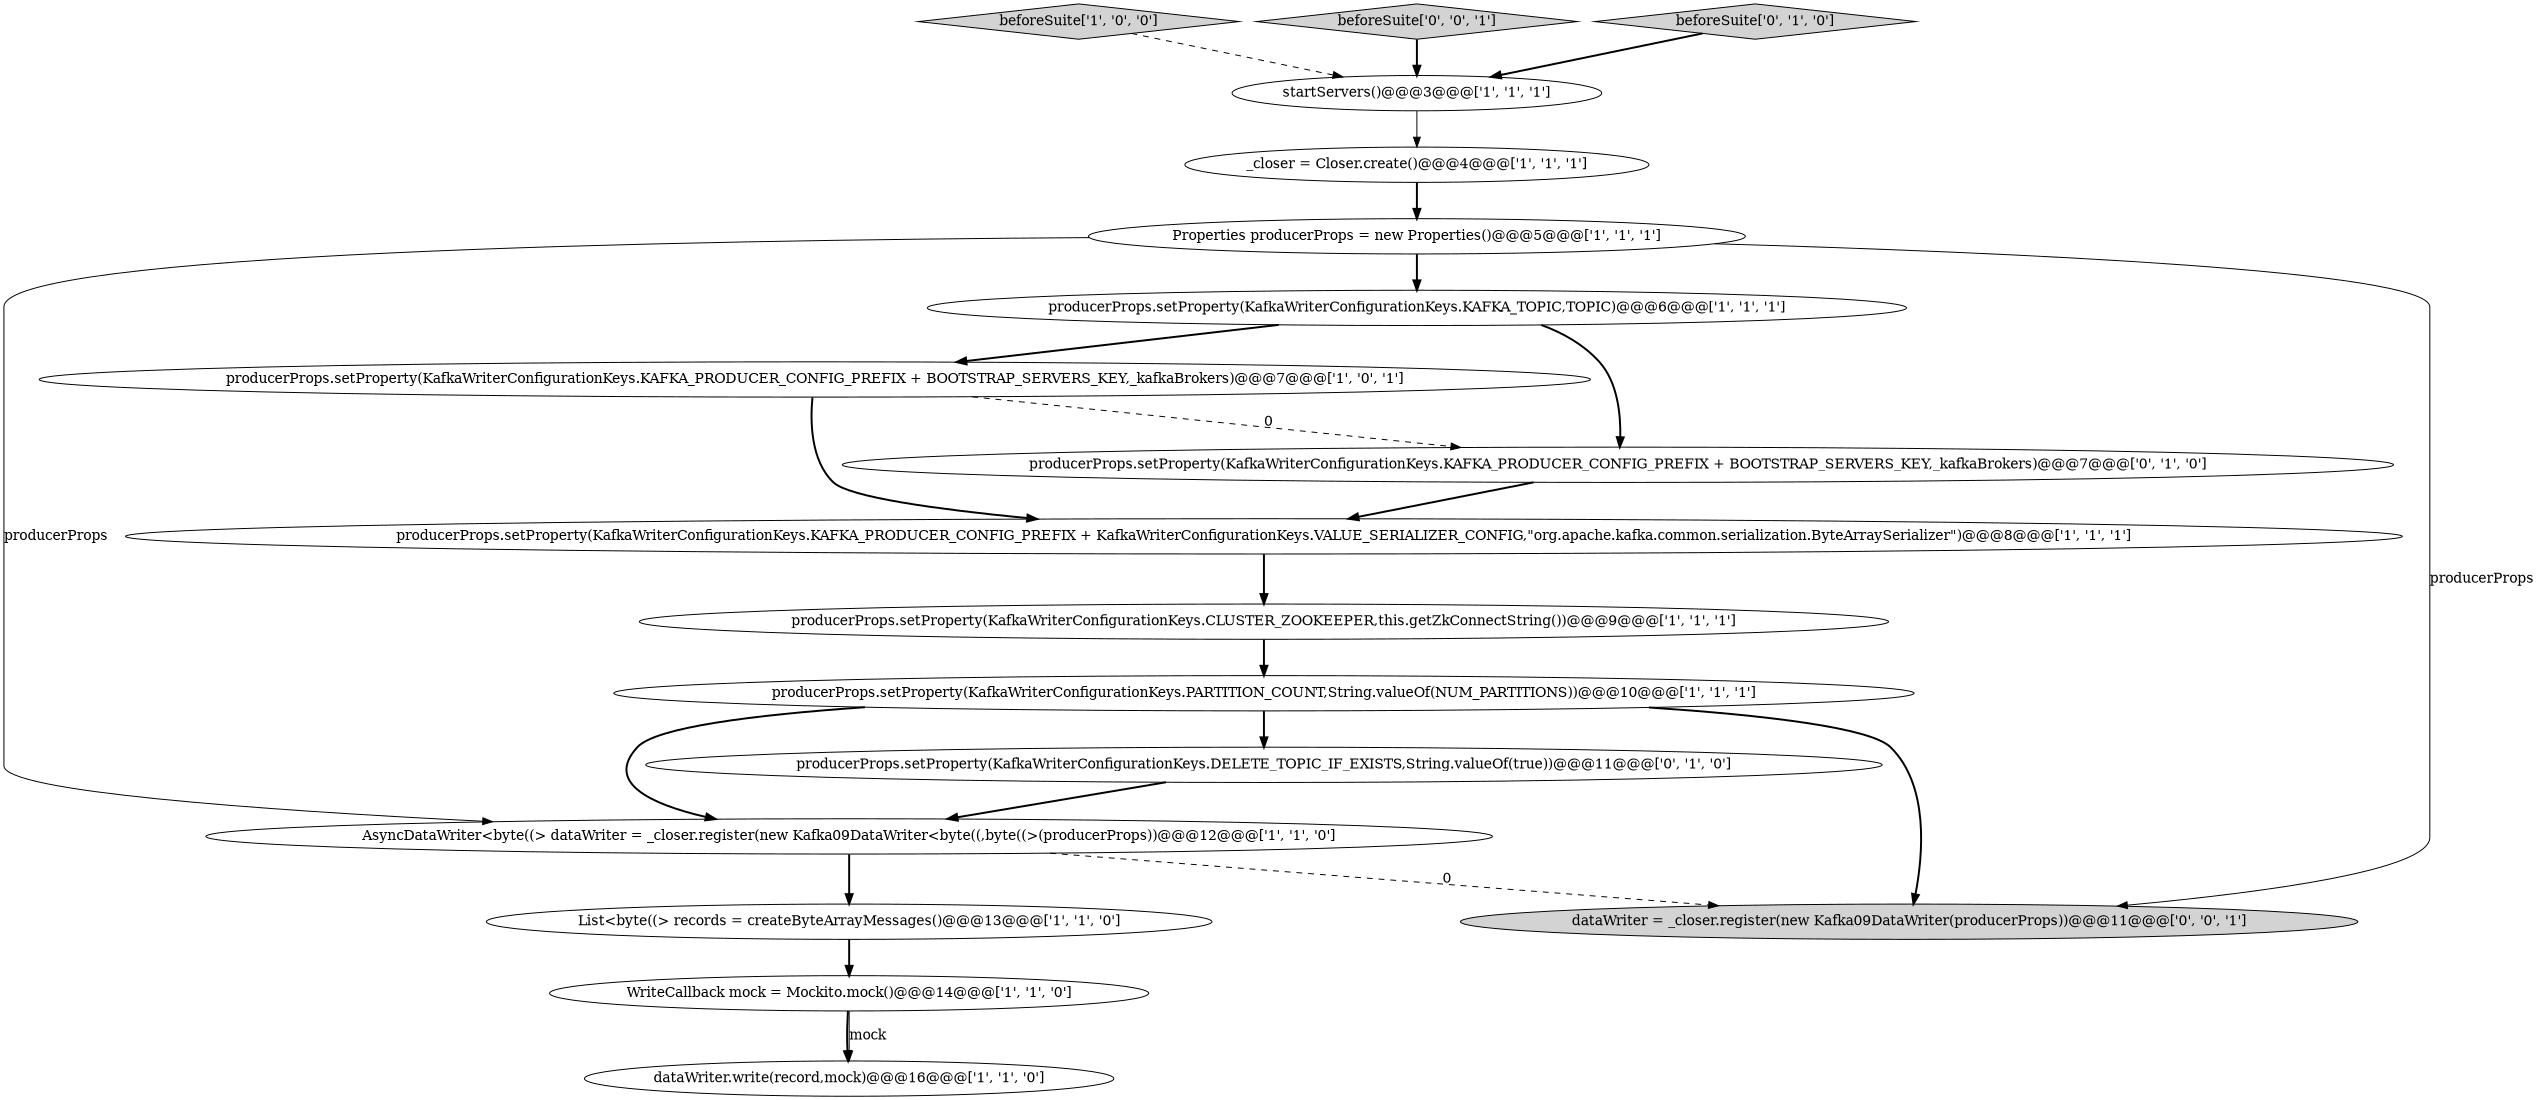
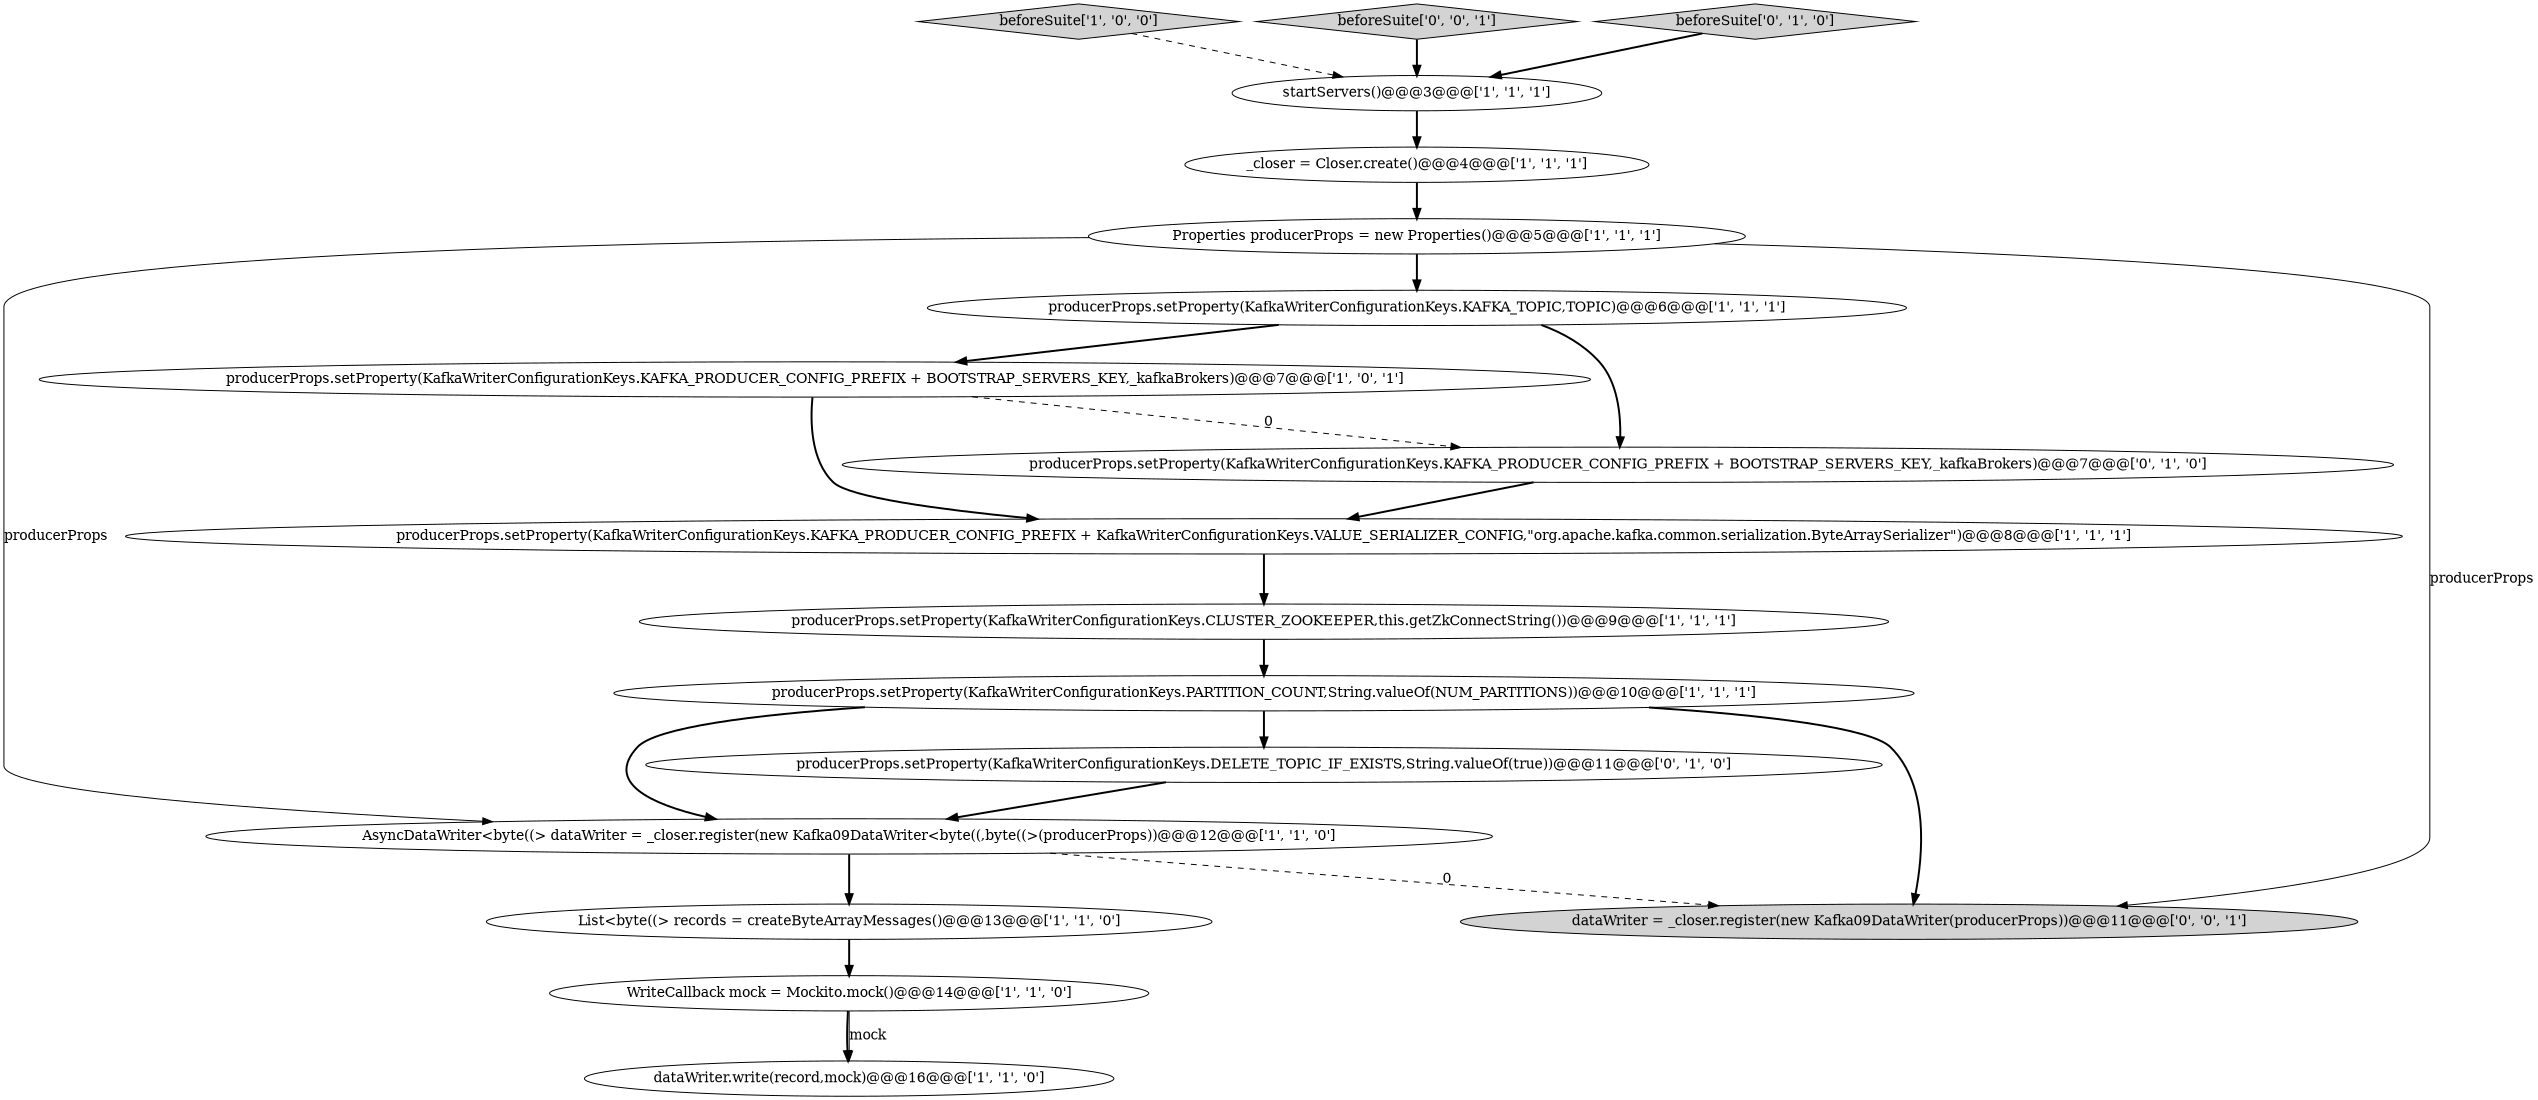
(1417, 124) -> (1417, 124)
